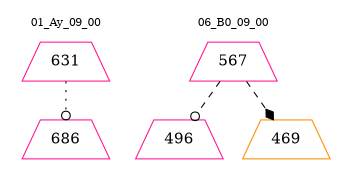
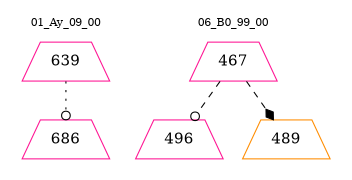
(233, 23) -> (233, 23)
(66, 62) -> (66, 62)
(233, 62) -> (233, 62)
(286, 139) -> (286, 139)
